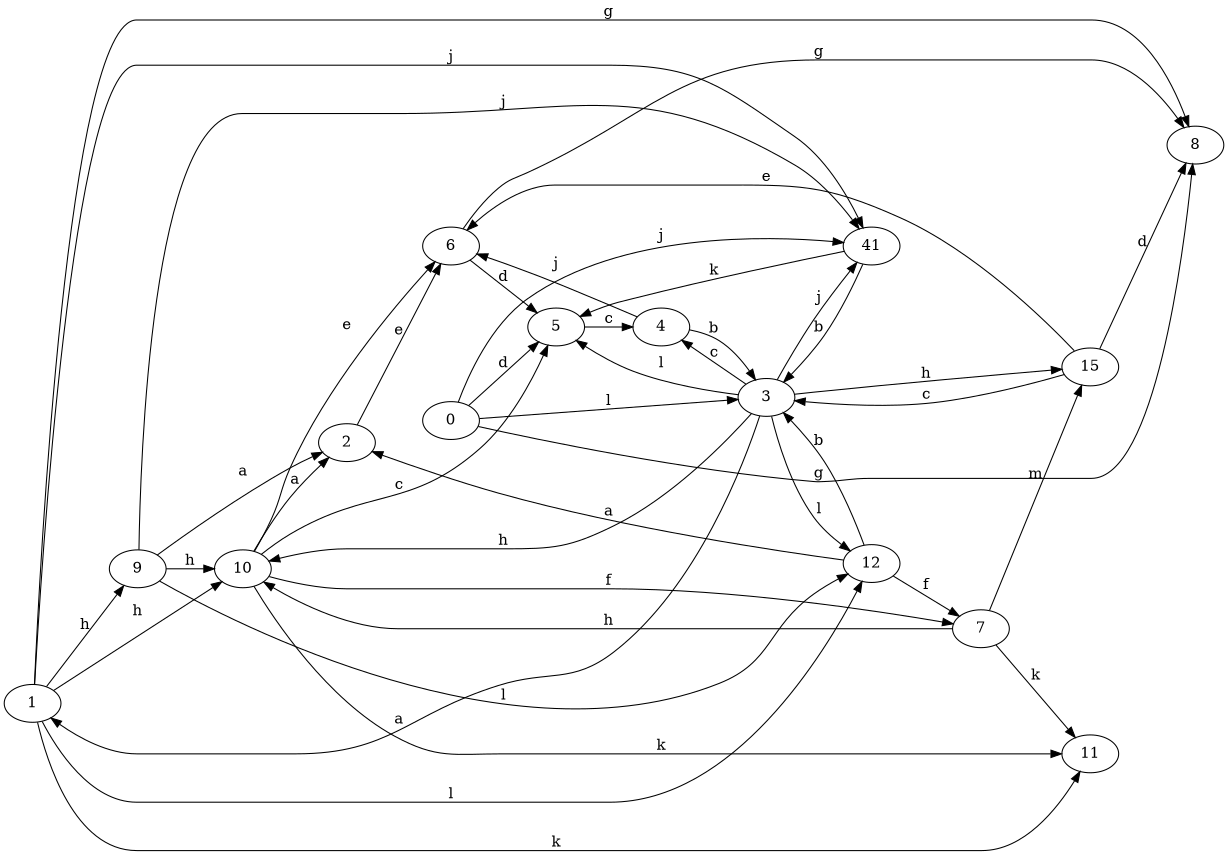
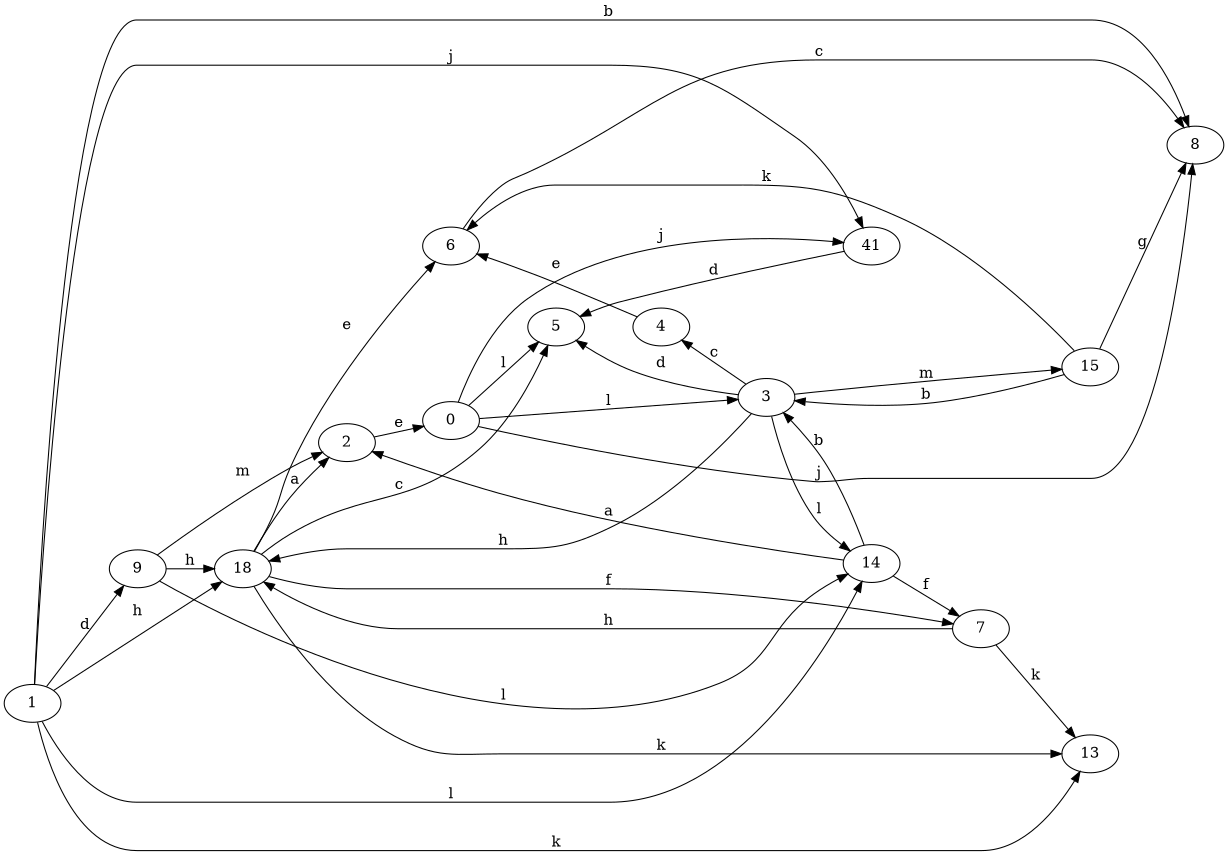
(609, 12) -> (609, 12)
(819, 52) -> (819, 52)
(331, 114) -> none
(766, 177) -> (766, 177)
(1143, 242) -> (1143, 242)
(556, 264) -> (556, 264)
(714, 271) -> (714, 271)
(499, 283) -> none
(832, 323) -> none
(811, 324) -> none
(603, 327) -> none
(724, 344) -> none
(396, 349) -> (394, 433)
(504, 363) -> (504, 363)
(661, 363) -> (661, 363)
(926, 374) -> (926, 374)
(926, 395) -> (926, 395)
(243, 472) -> (243, 472)
(819, 474) -> (819, 474)
(1034, 503) -> none
(872, 564) -> (872, 564)
(243, 569) -> (243, 569)
(85, 625) -> (85, 625)
(492, 688) -> none
(1090, 754) -> (1090, 754)
